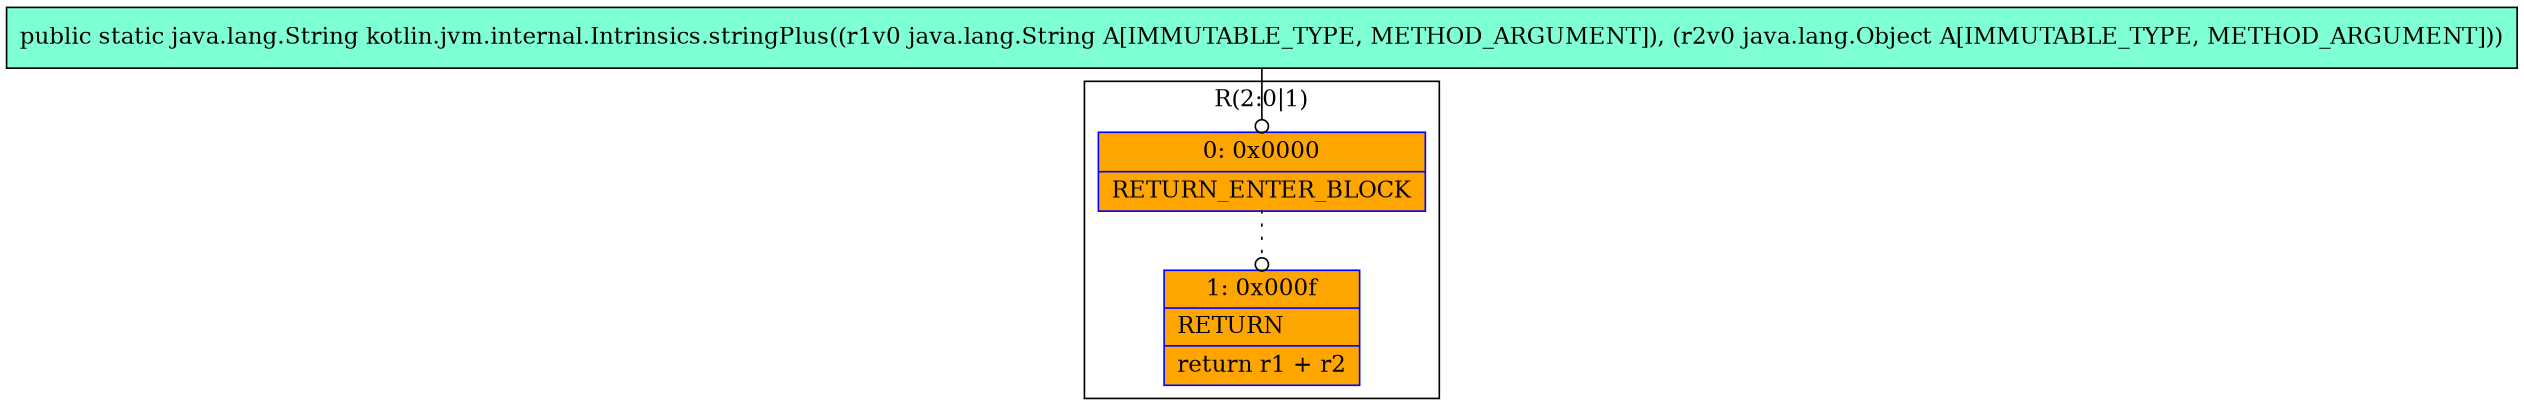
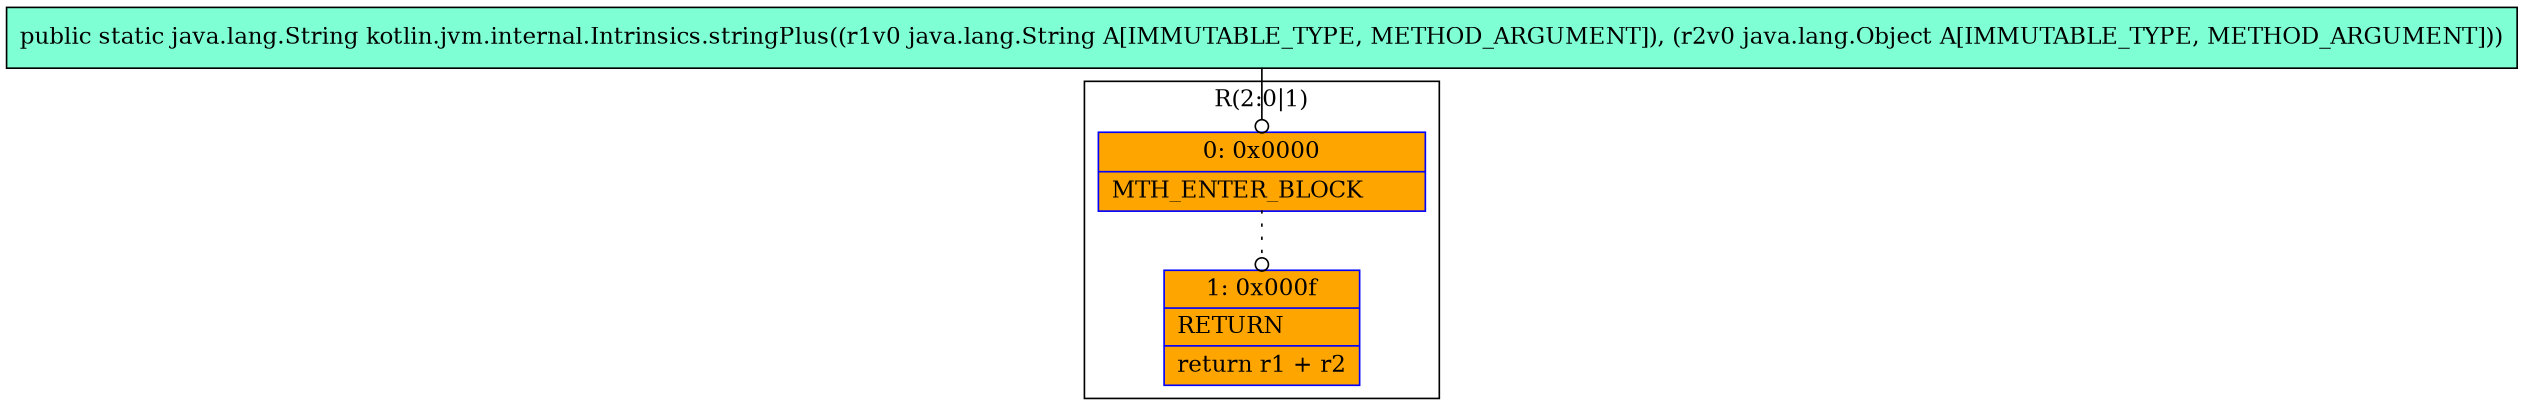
(1262, 191) -> (1238, 191)
